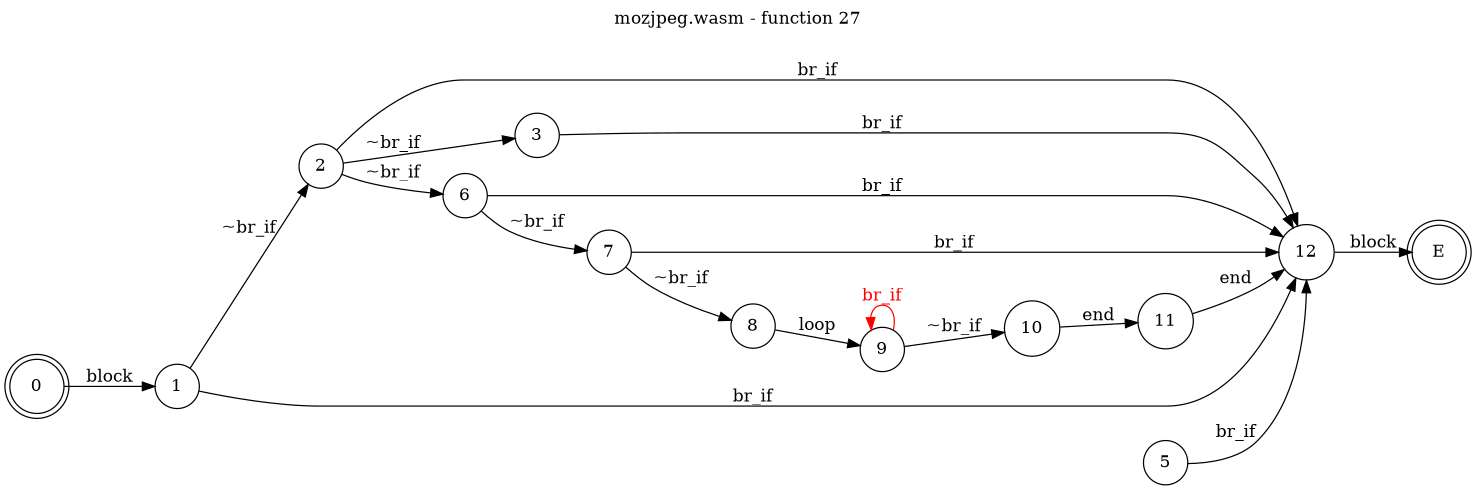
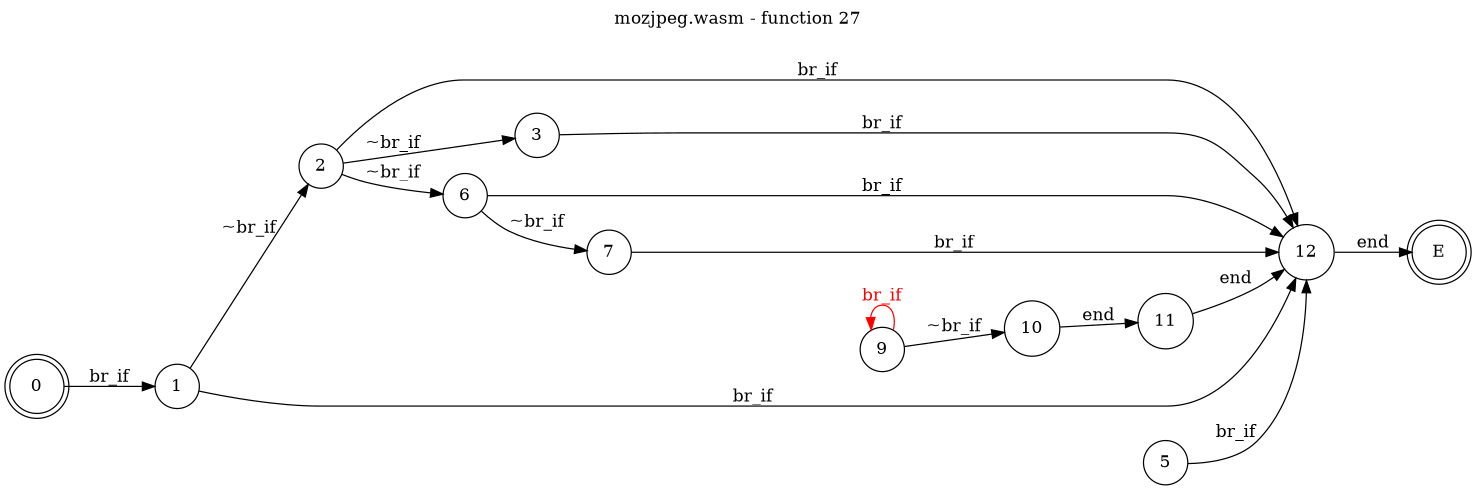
(1373, 243) -> (1373, 243)
(753, 326) -> none
(110, 377) -> (110, 377)
